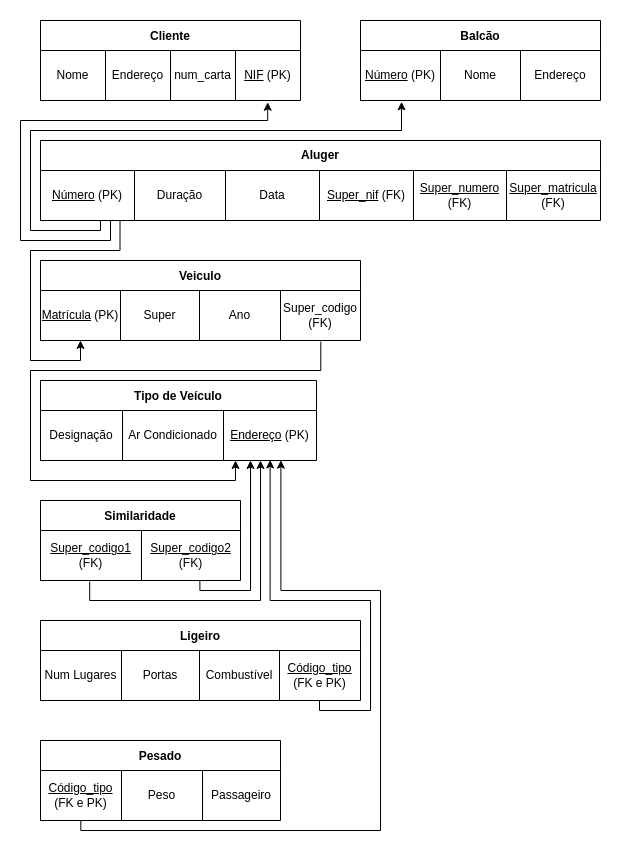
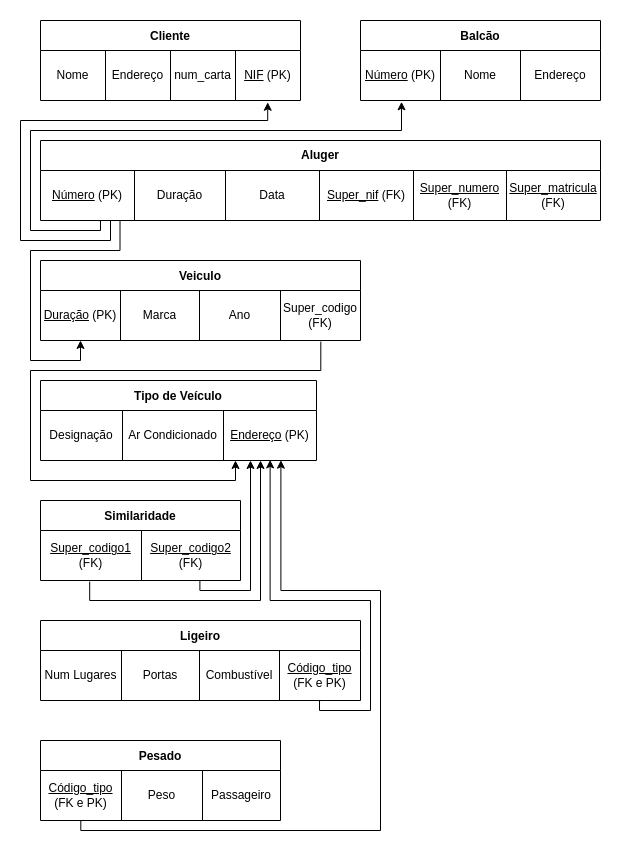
(81, 316) -> (81, 316)
(160, 316) -> (160, 316)
